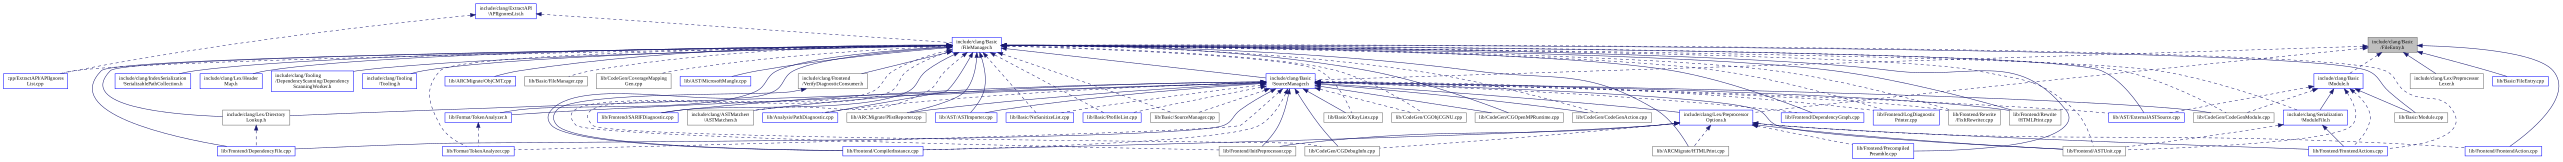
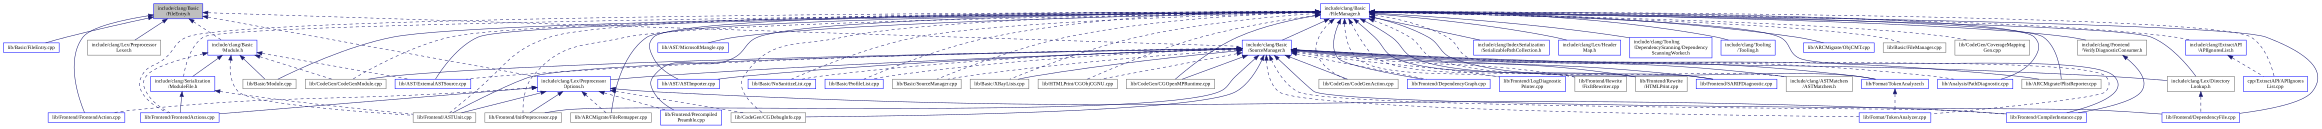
(747, 28) -> (1783, 17)
(2393, 45) -> (178, 11)
(1429, 118) -> (1078, 84)
(1691, 151) -> (611, 118)
